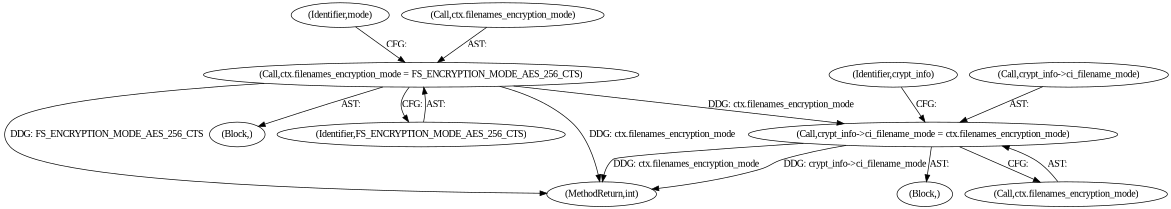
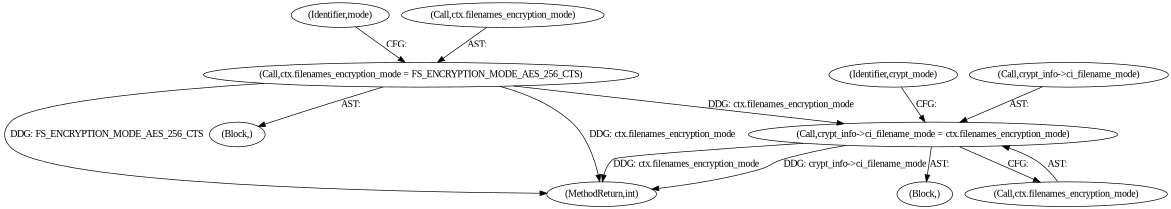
(893, 75) -> (893, 75)
(421, 134) -> none
